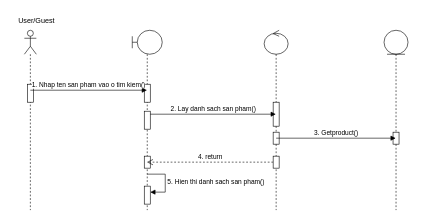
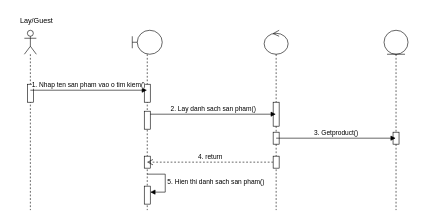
(37, 21) -> (37, 21)
